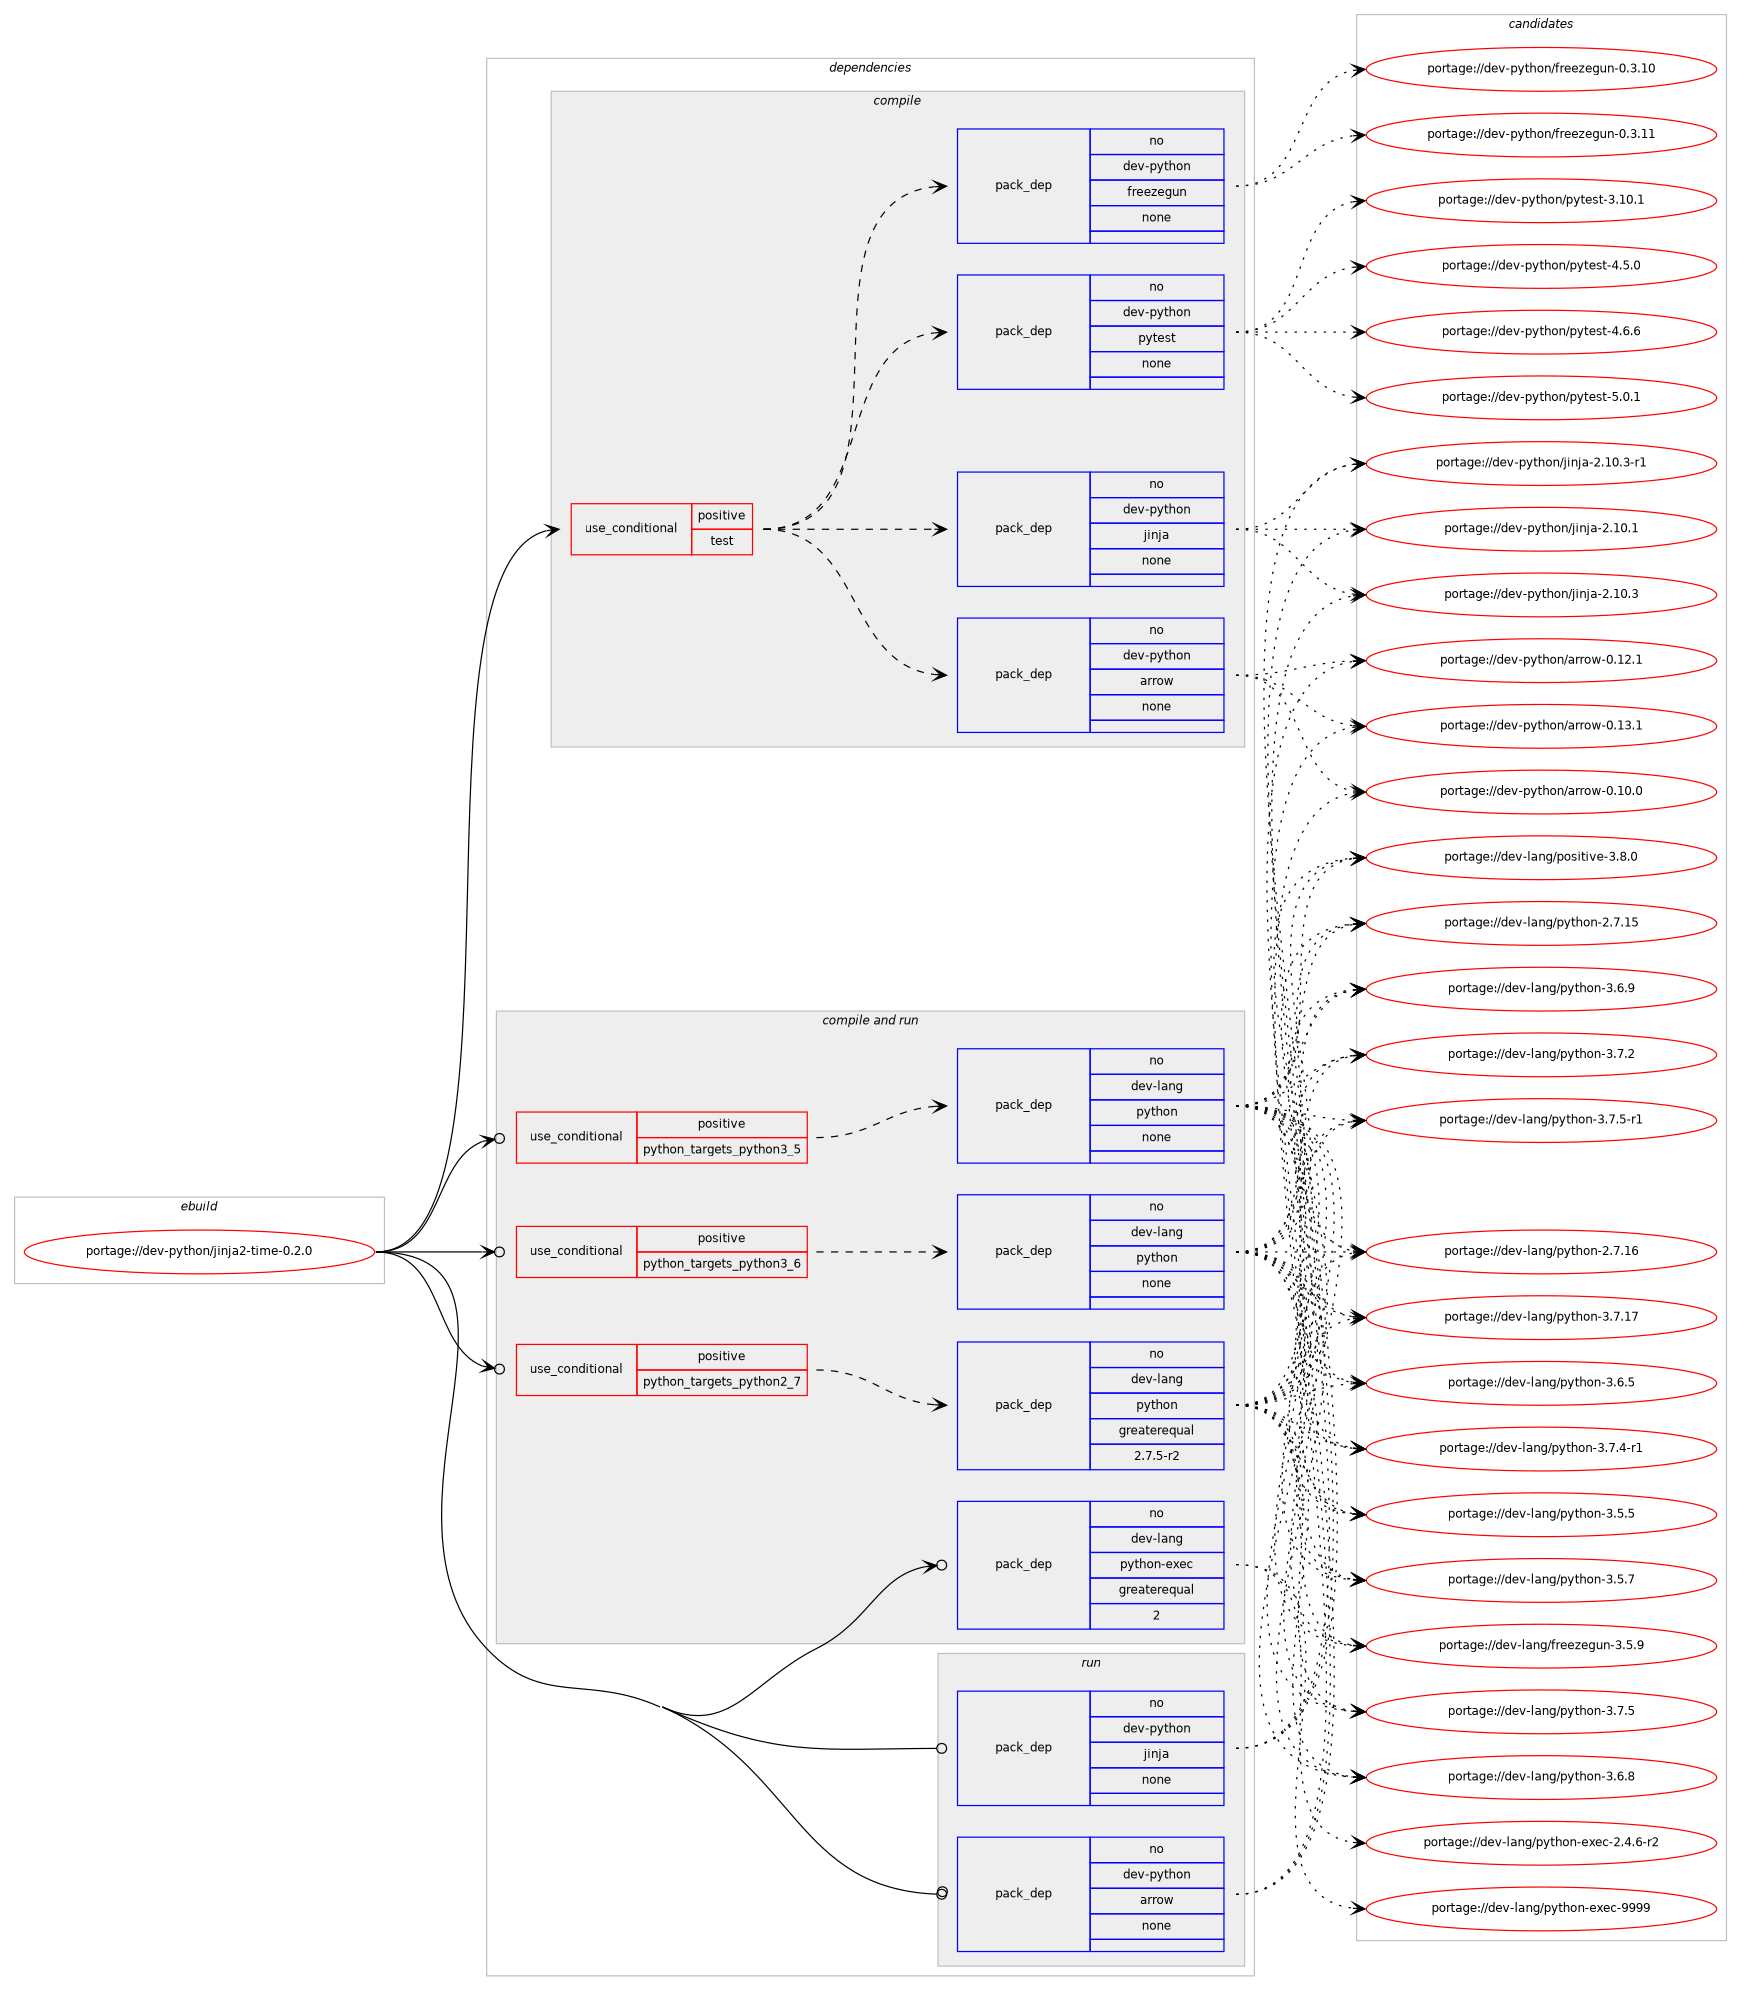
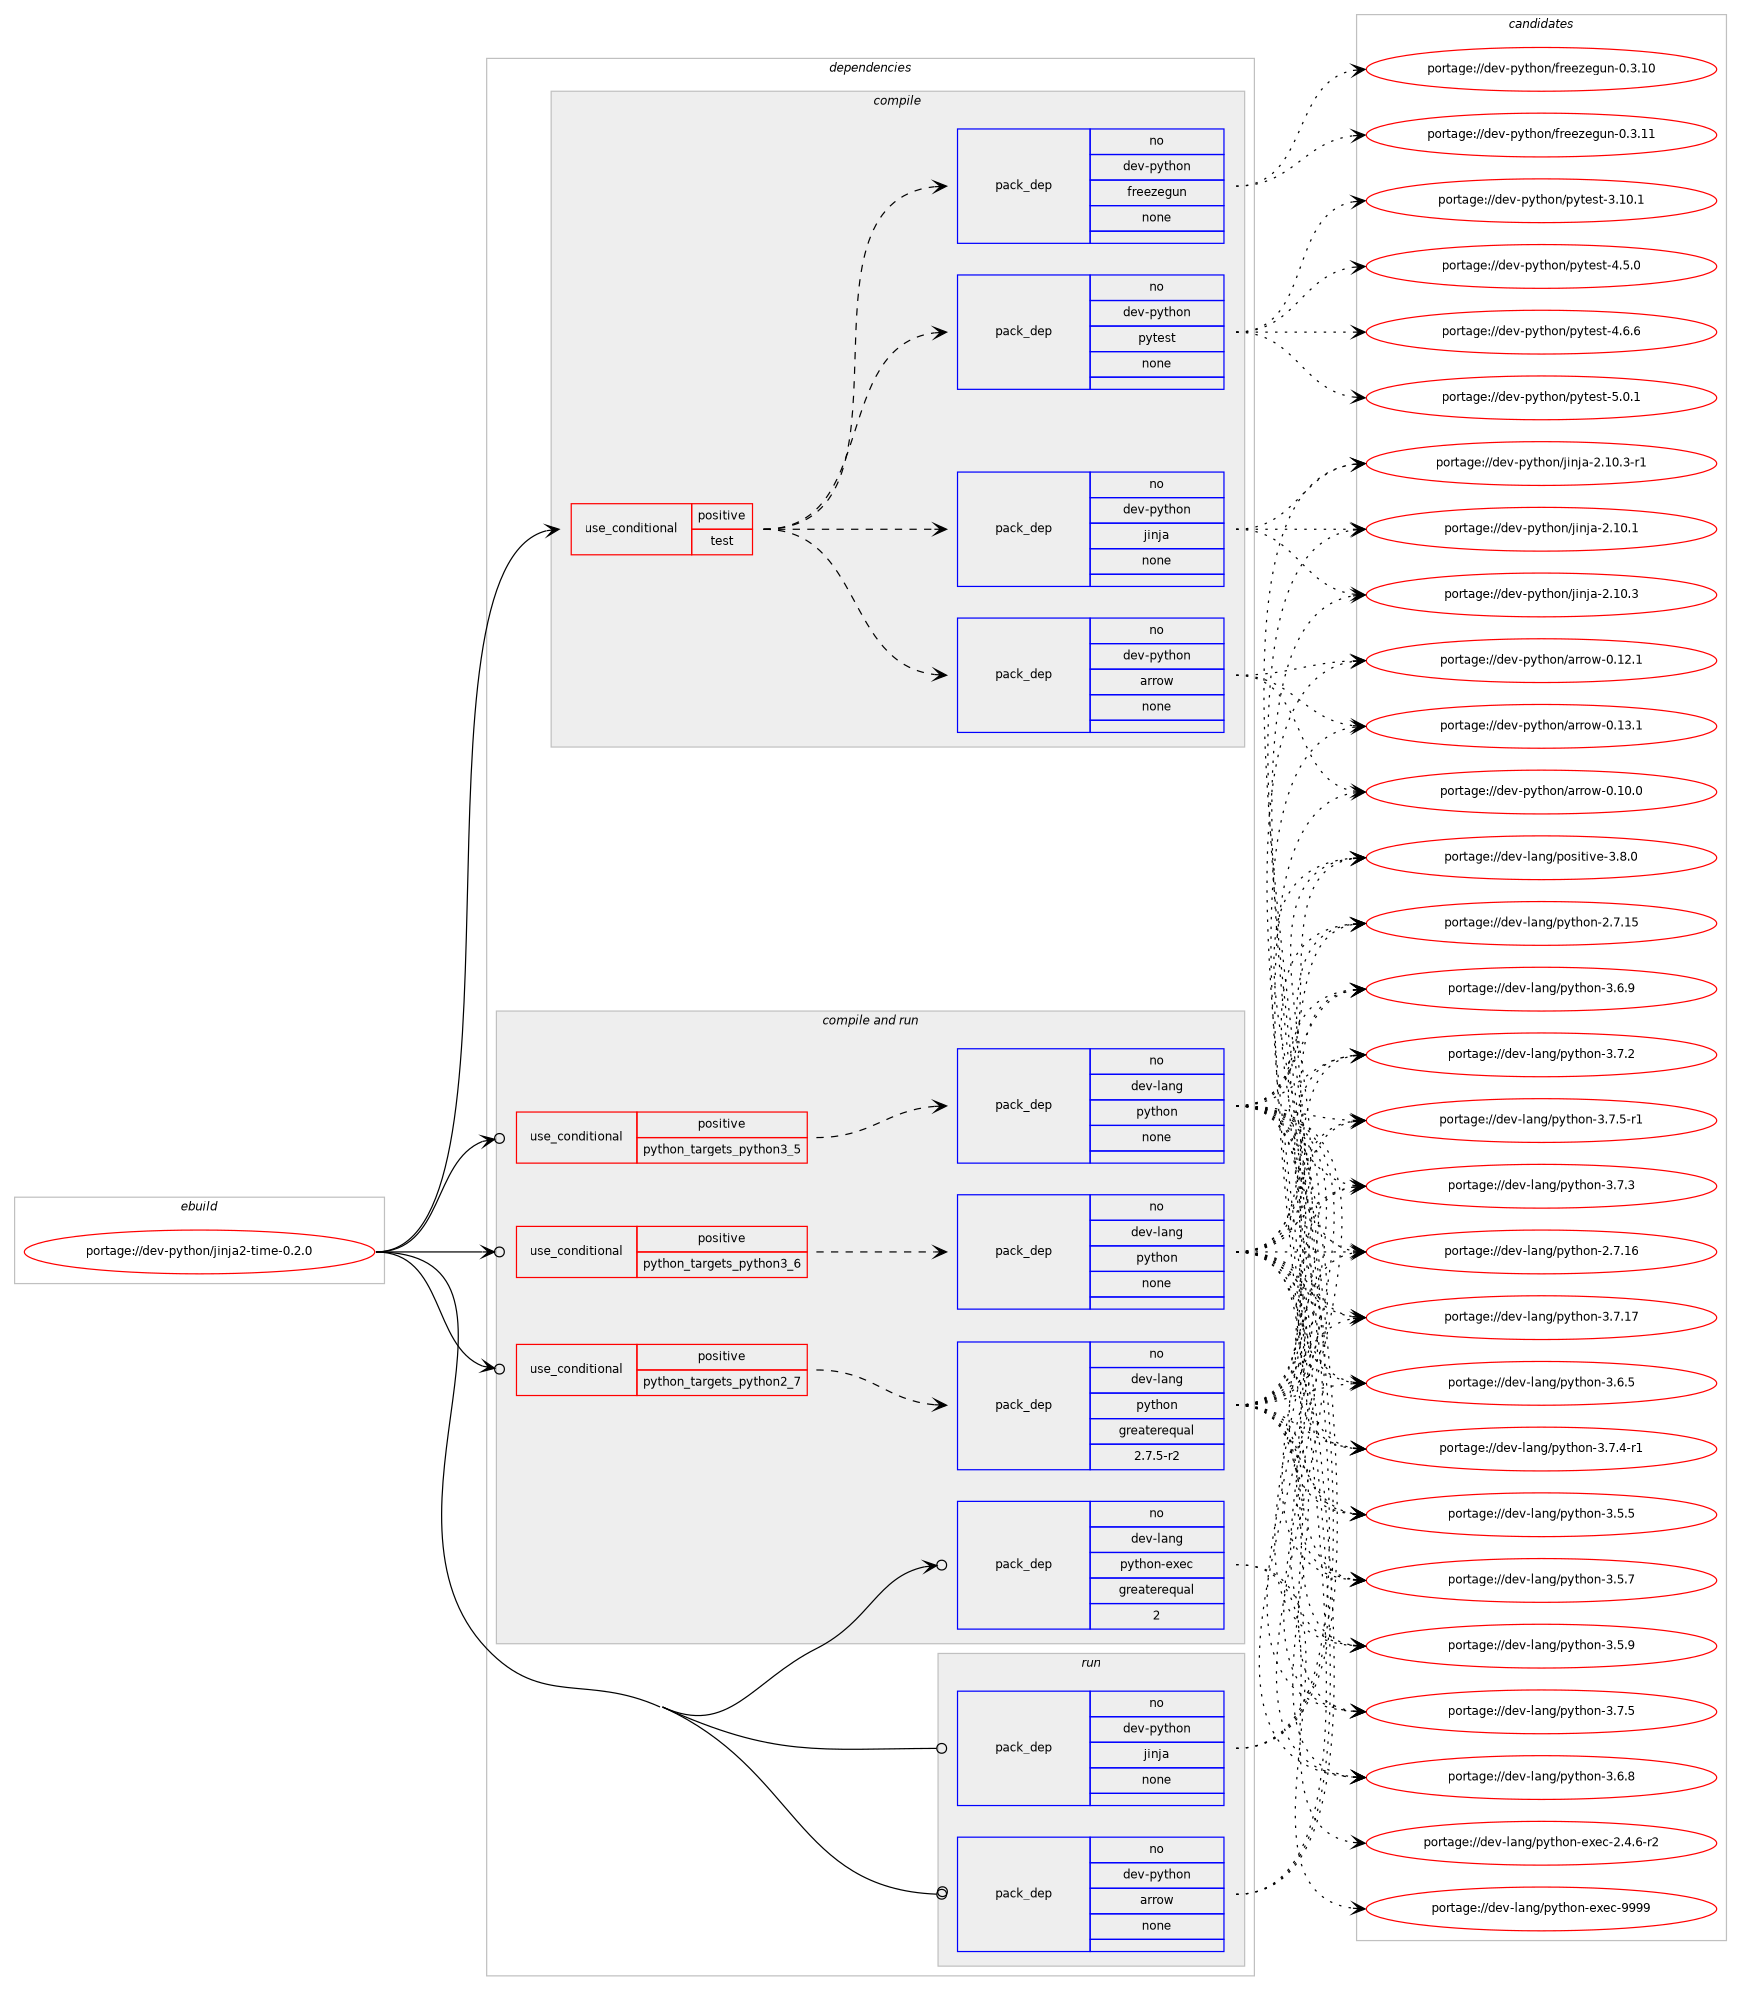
none -> (1542, 1186)
(1542, 1646) -> (1542, 1646)
